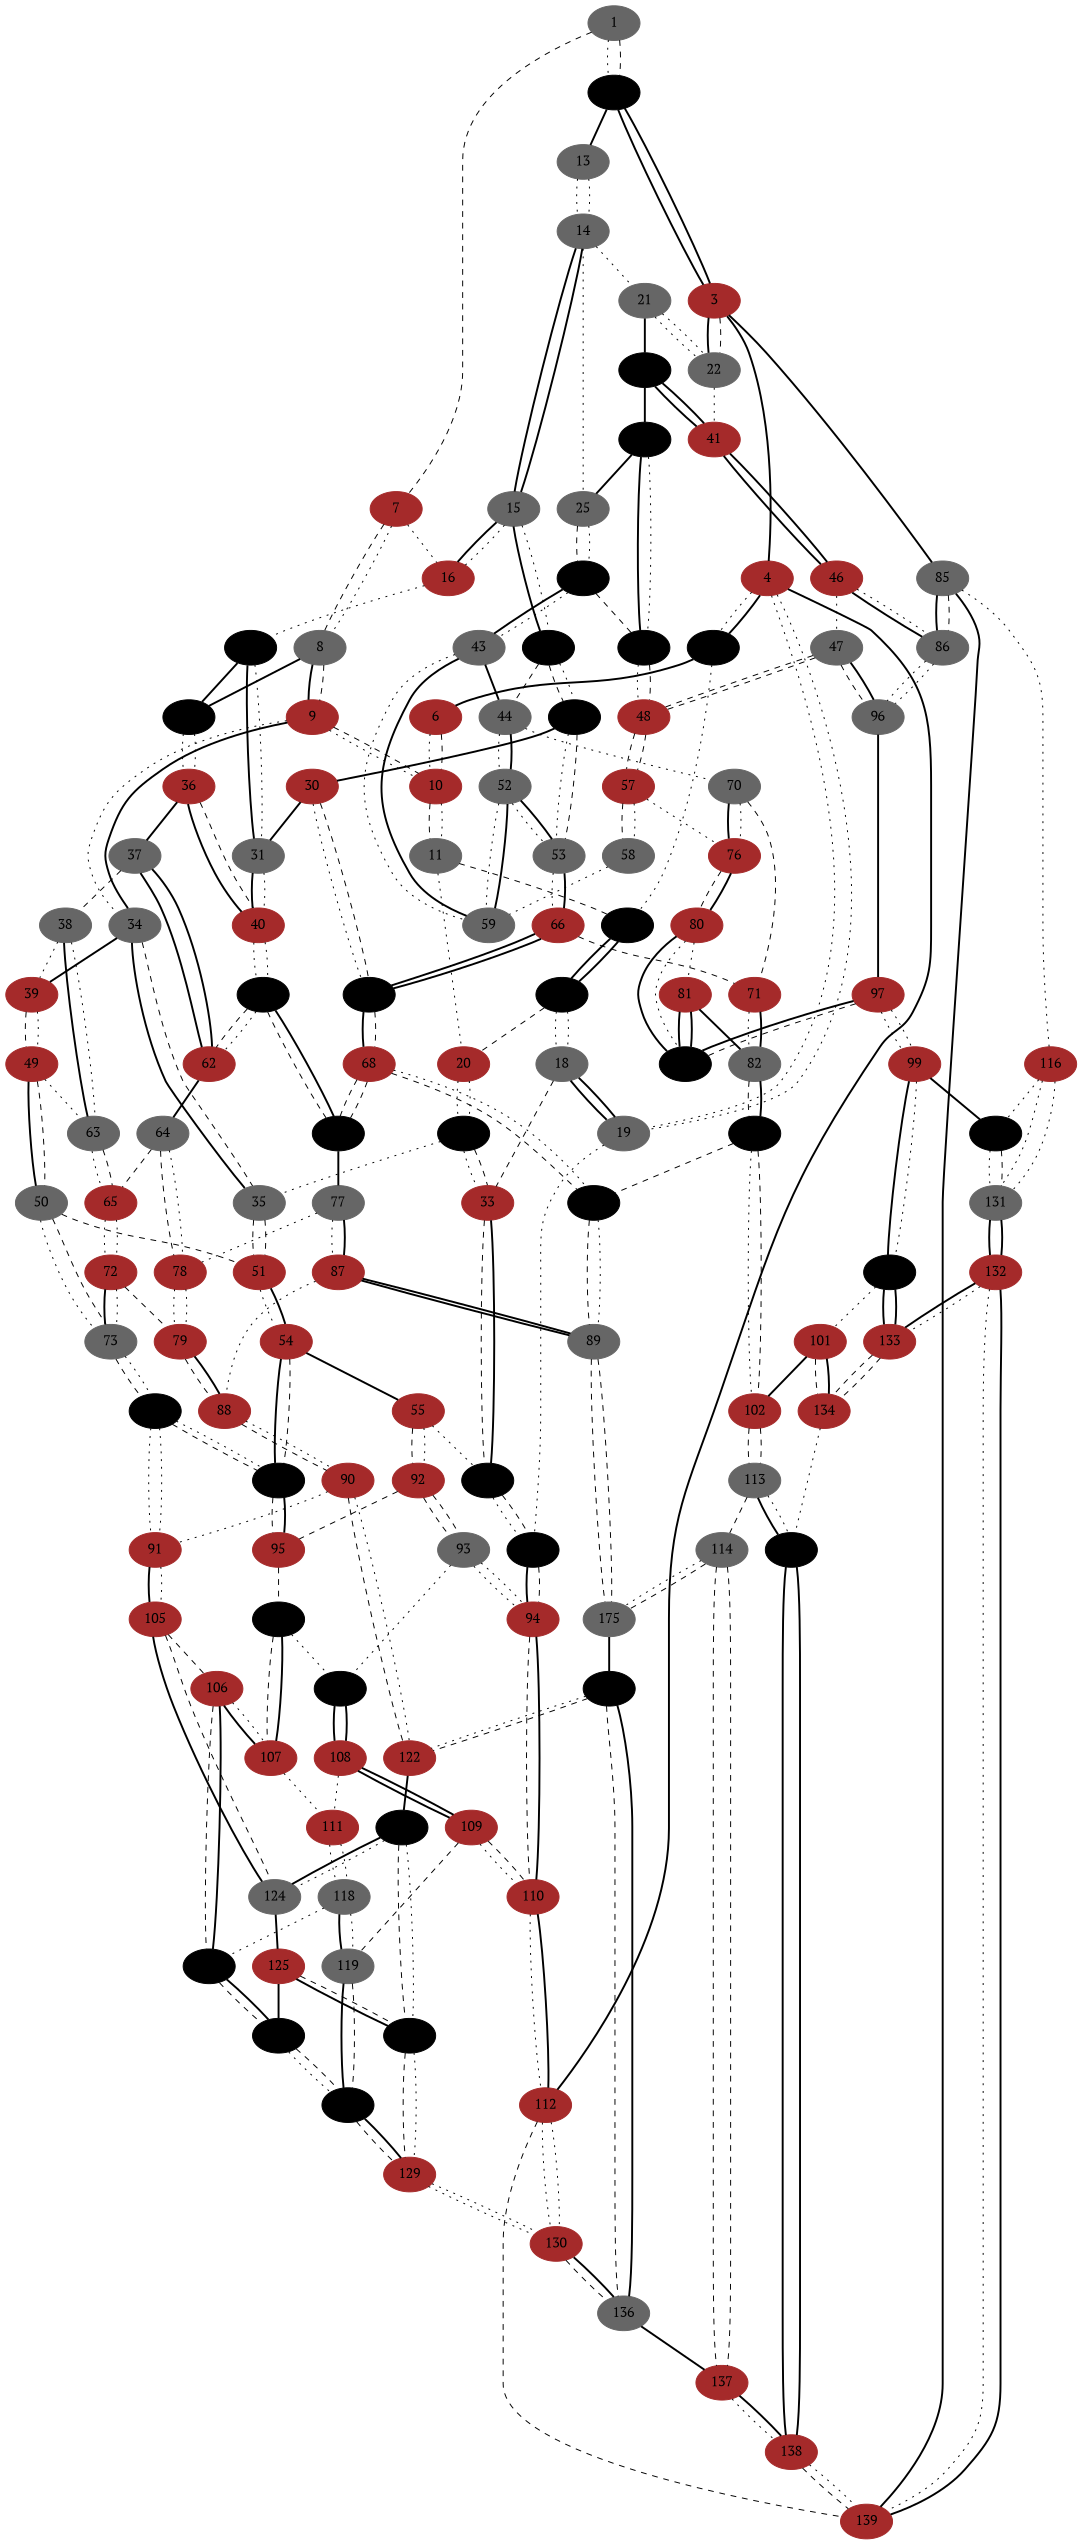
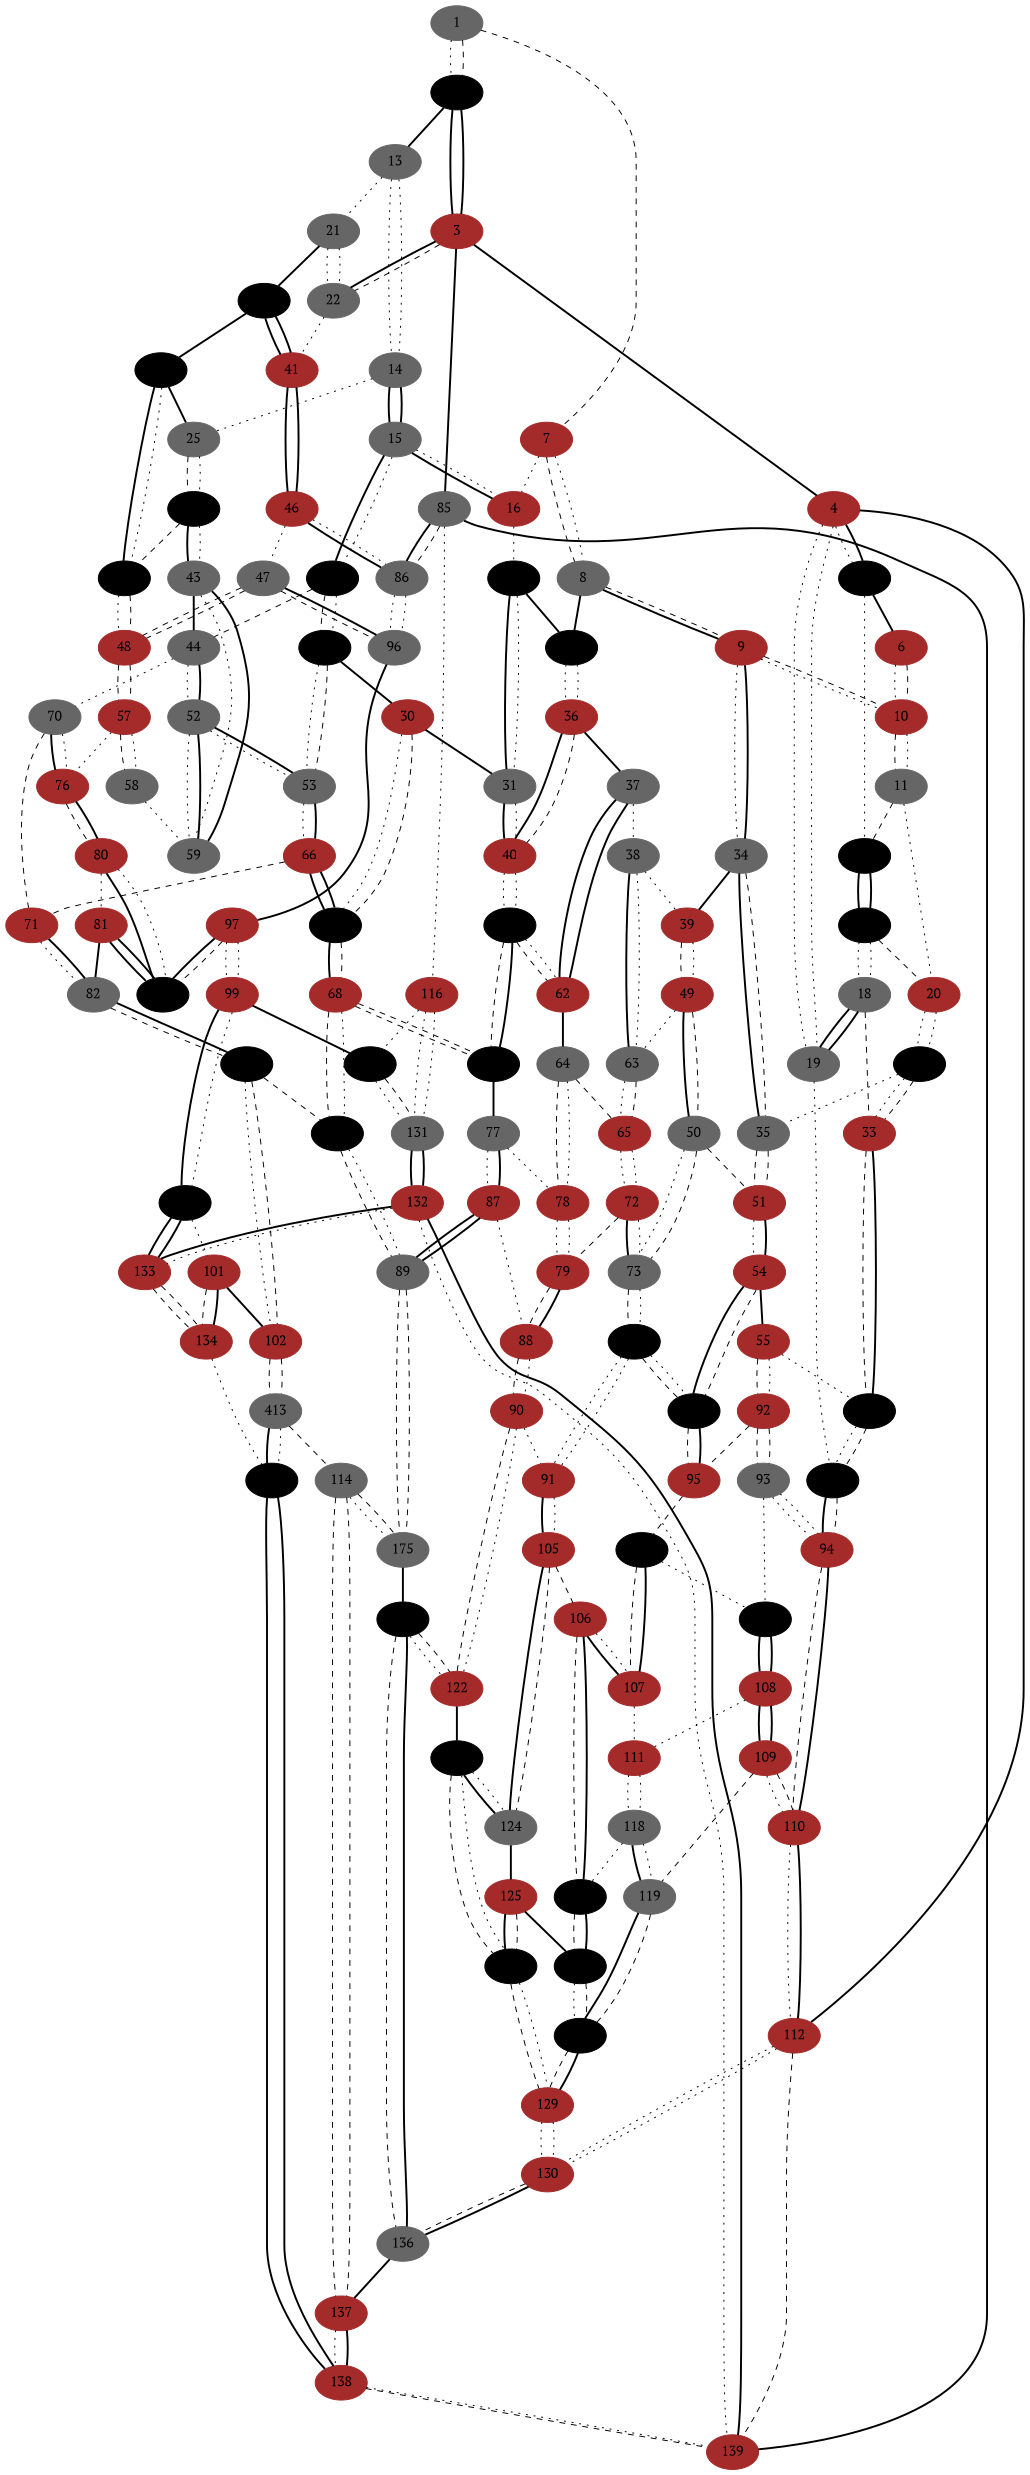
(614, 266) -> (364, 197)
(104, 887) -> (633, 821)
(755, 1481) -> (276, 1411)
